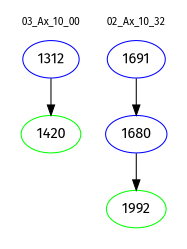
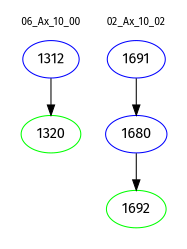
(51, 22) -> (51, 22)
(136, 22) -> (136, 22)
(51, 134) -> (51, 134)
(136, 209) -> (136, 209)
